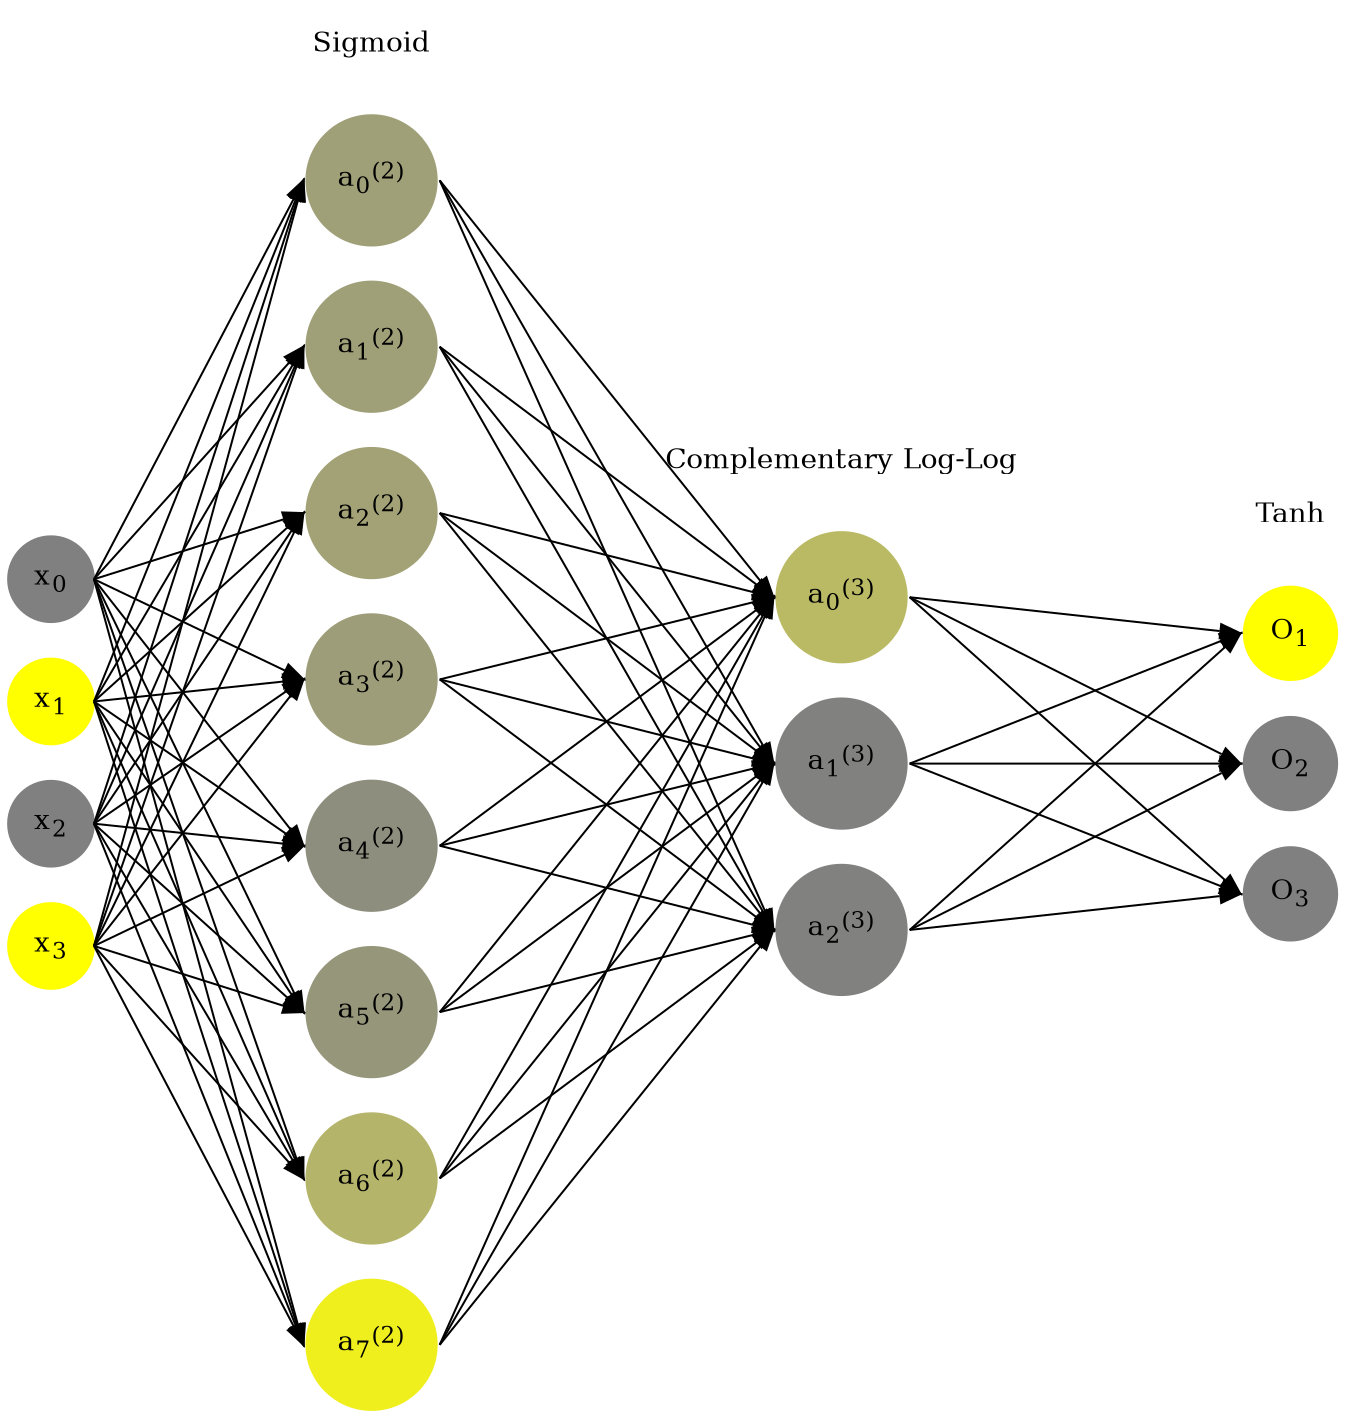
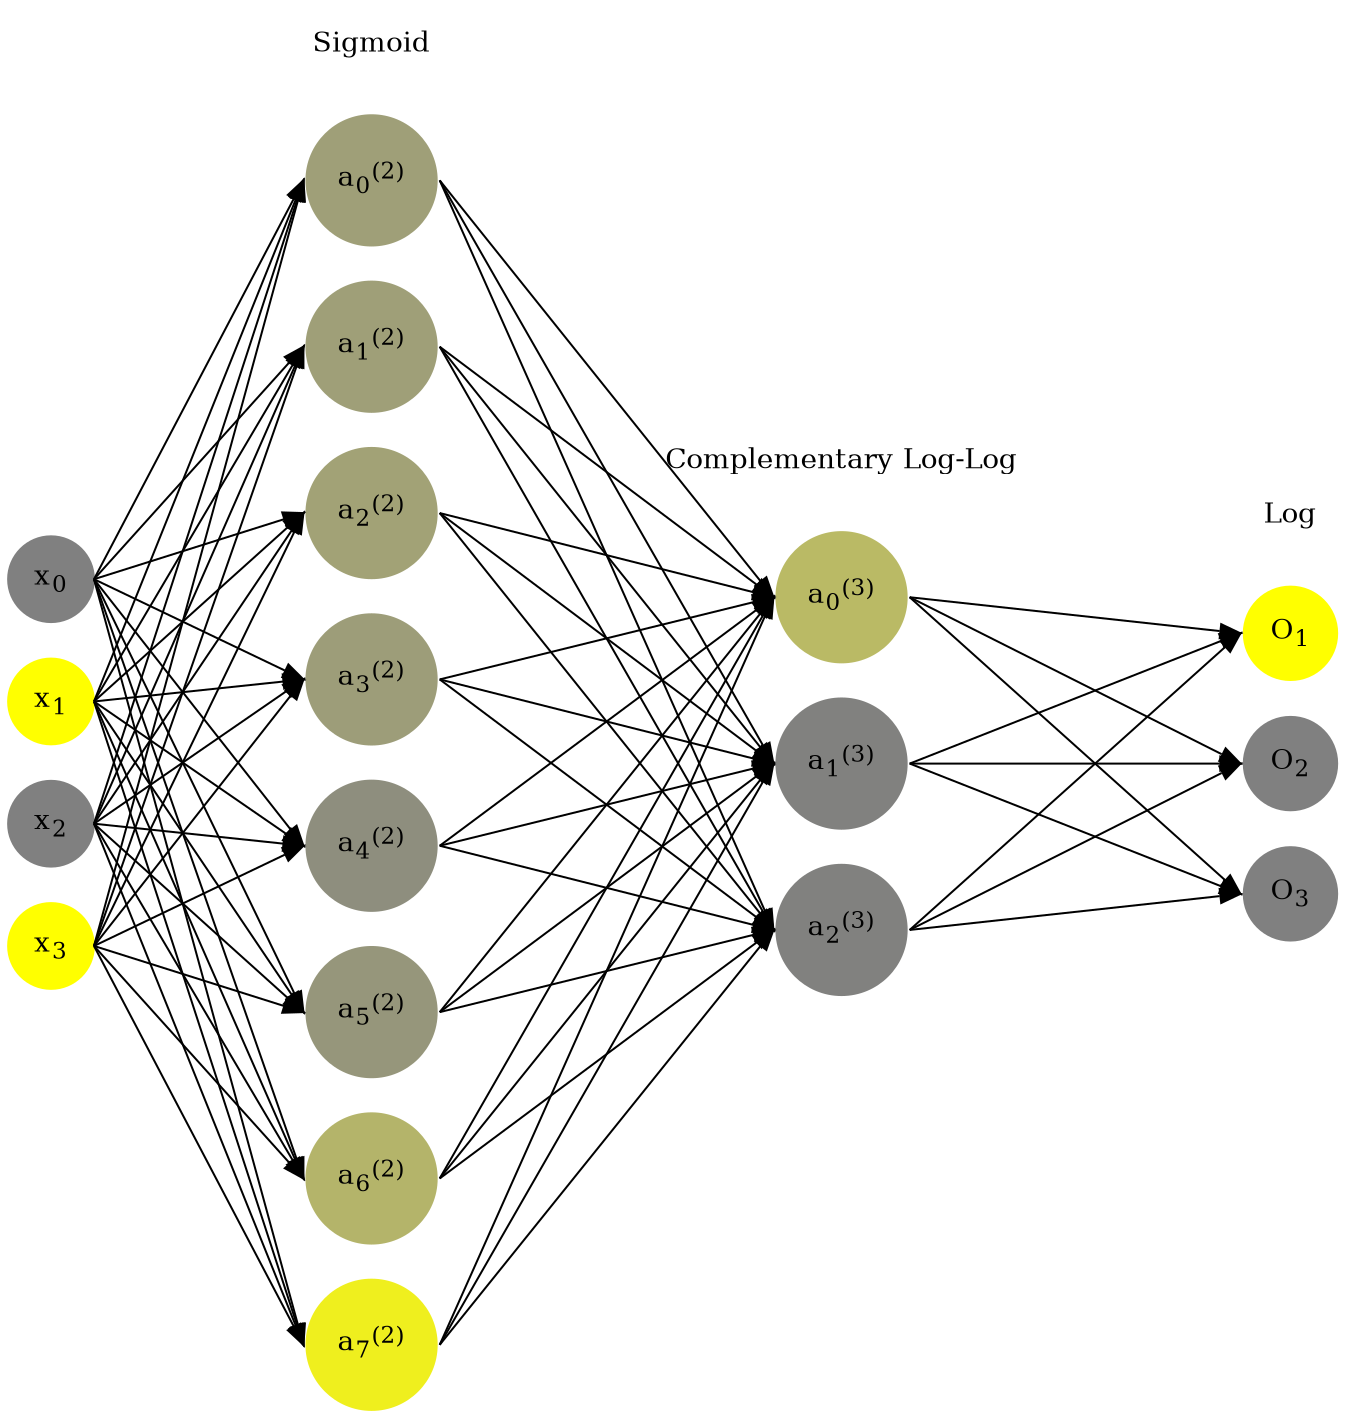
(1290, 515) -> (1290, 515)
